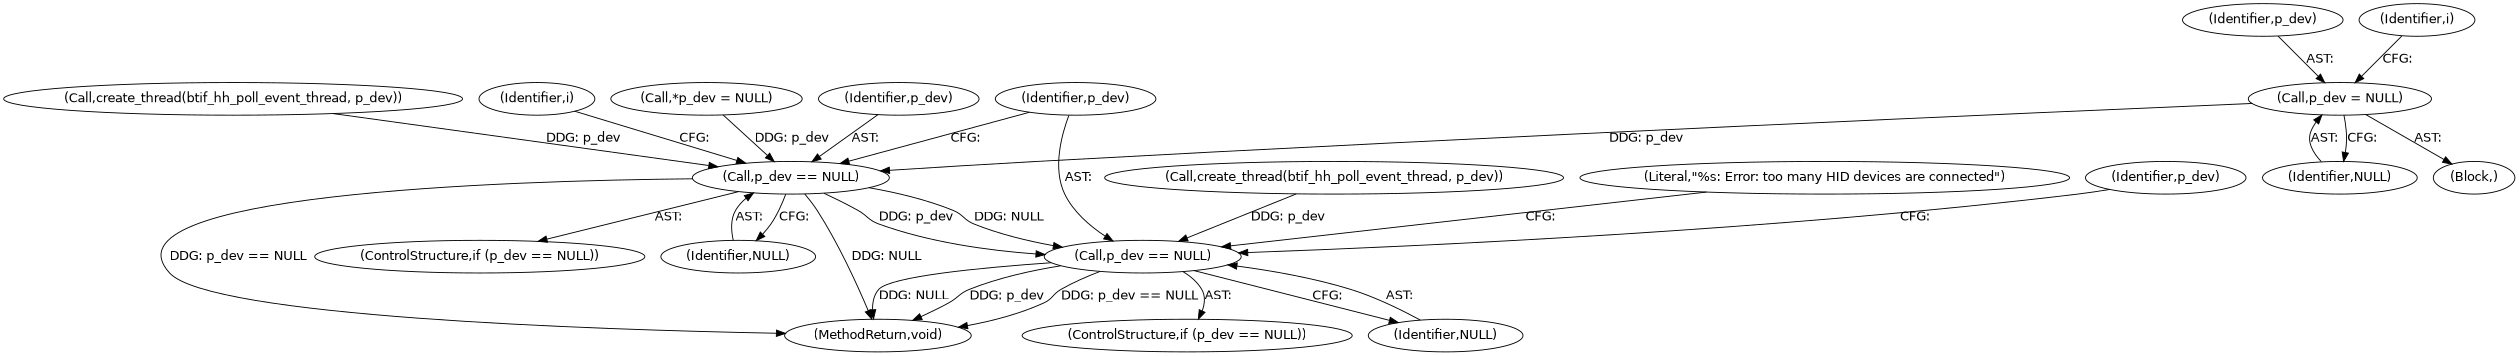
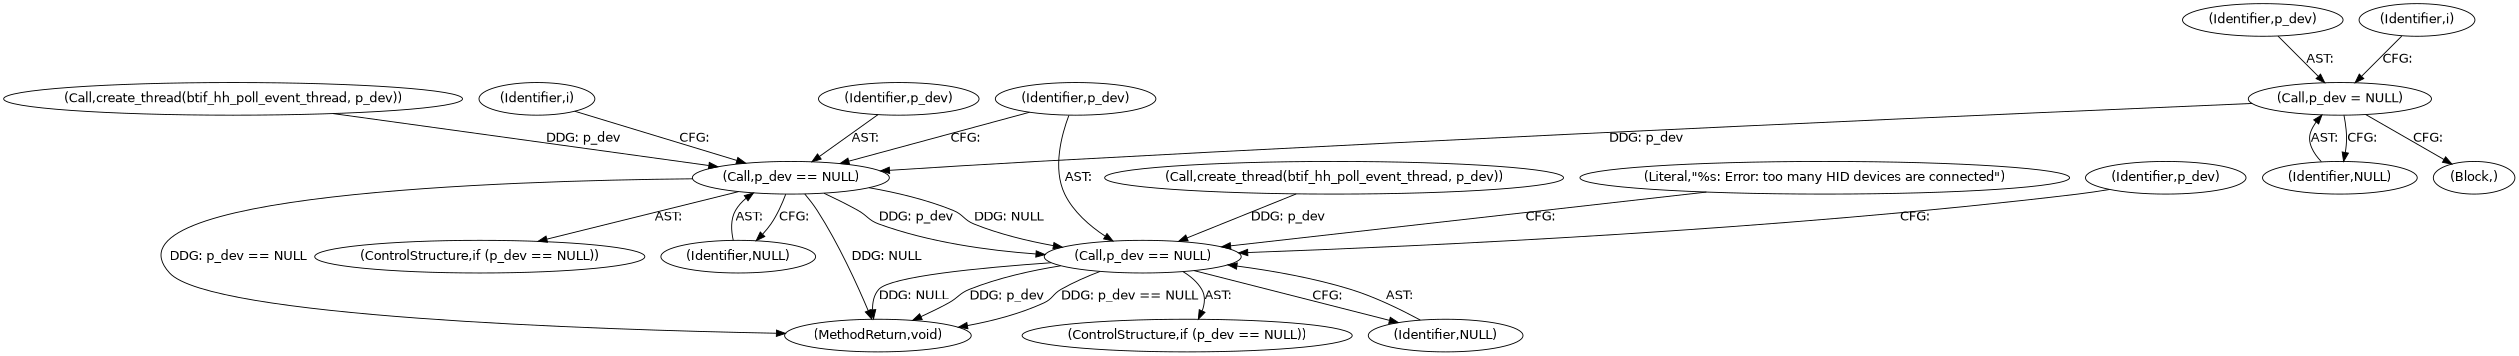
(707, 99) -> none
(2430, 138) -> (2430, 138)
